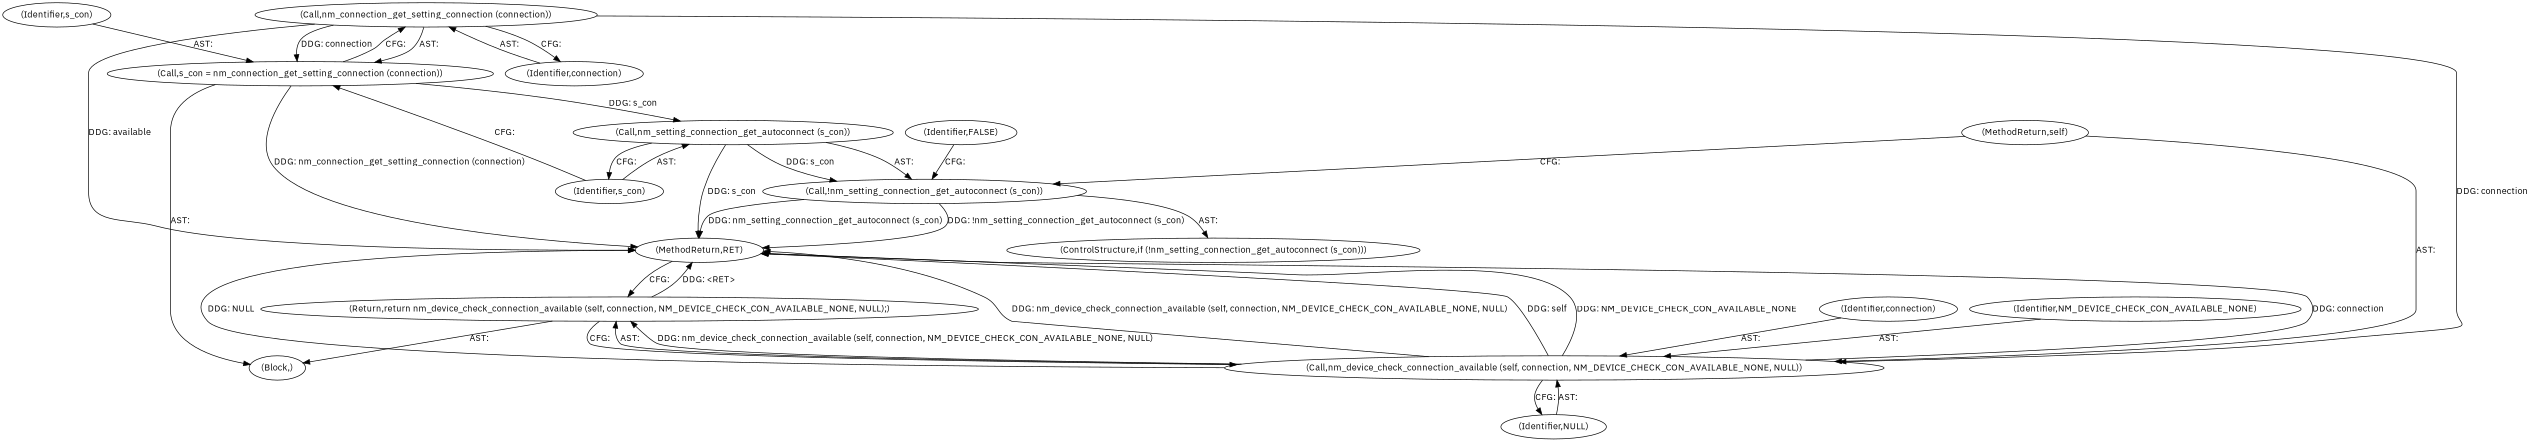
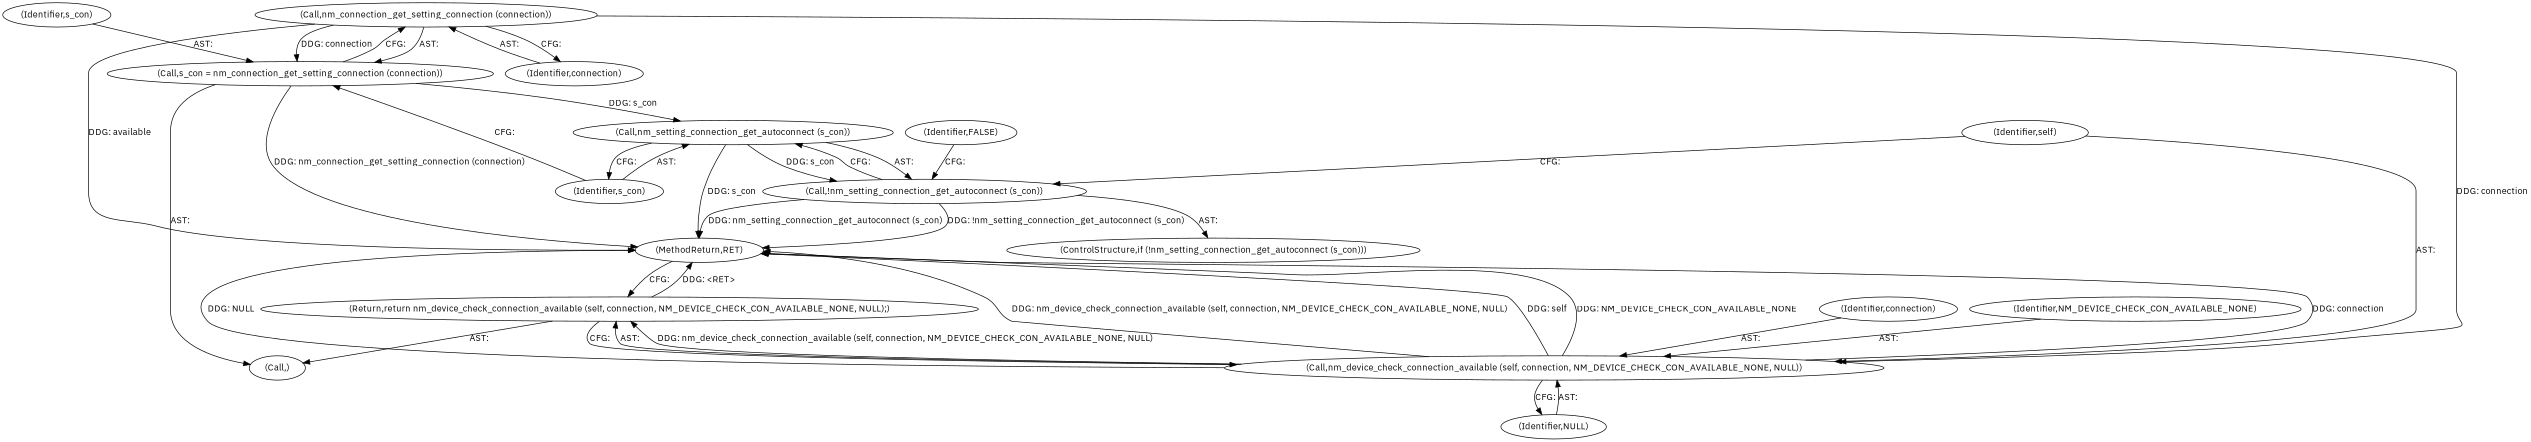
(2025, 133) -> (2025, 133)
none -> (843, 162)
(277, 368) -> (277, 368)
